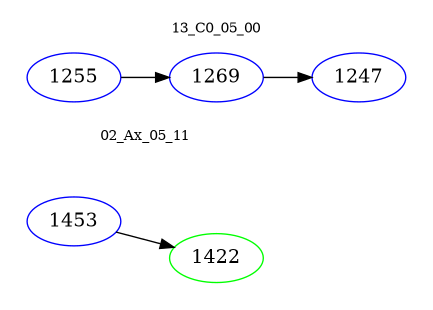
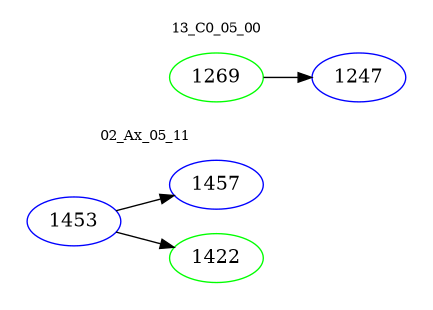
(74, 77) -> none
(216, 77) -> (216, 77)
none -> (216, 185)
